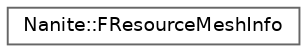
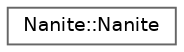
(154, 26) -> (92, 26)
